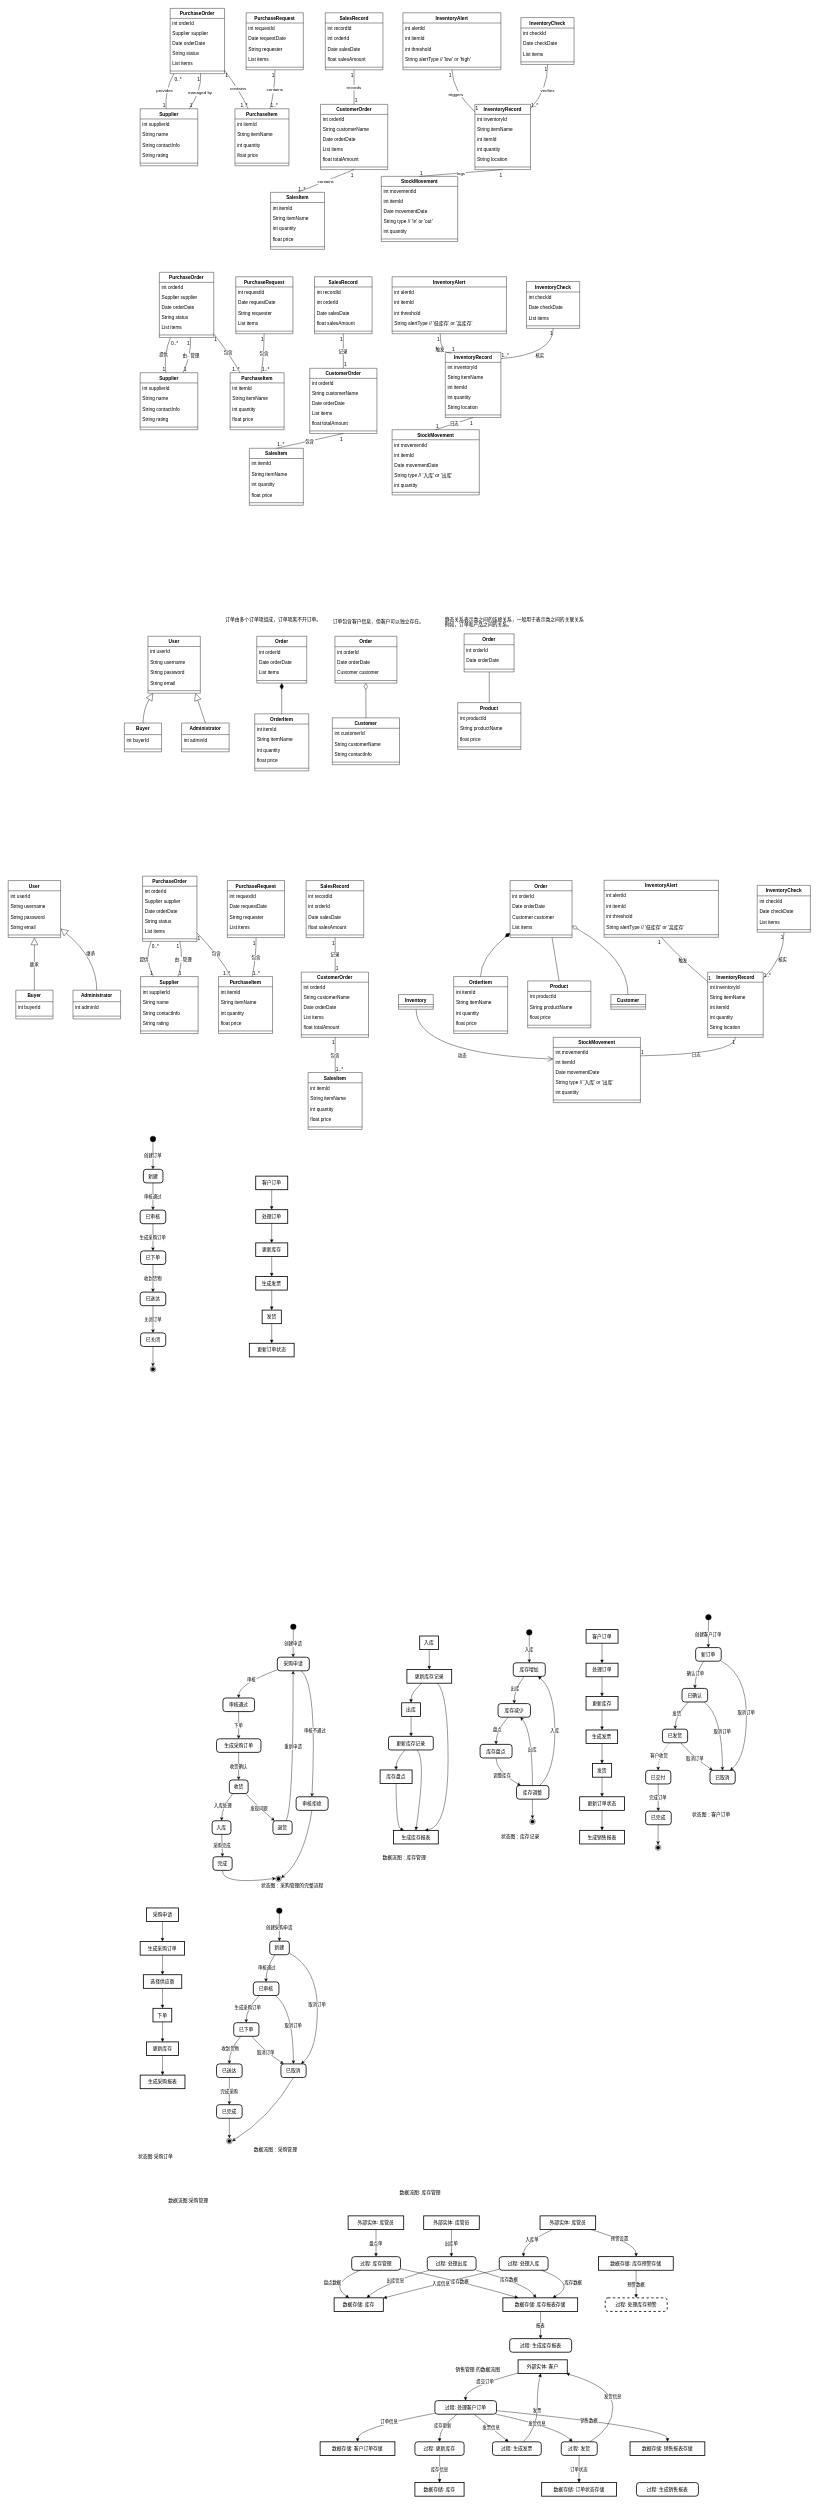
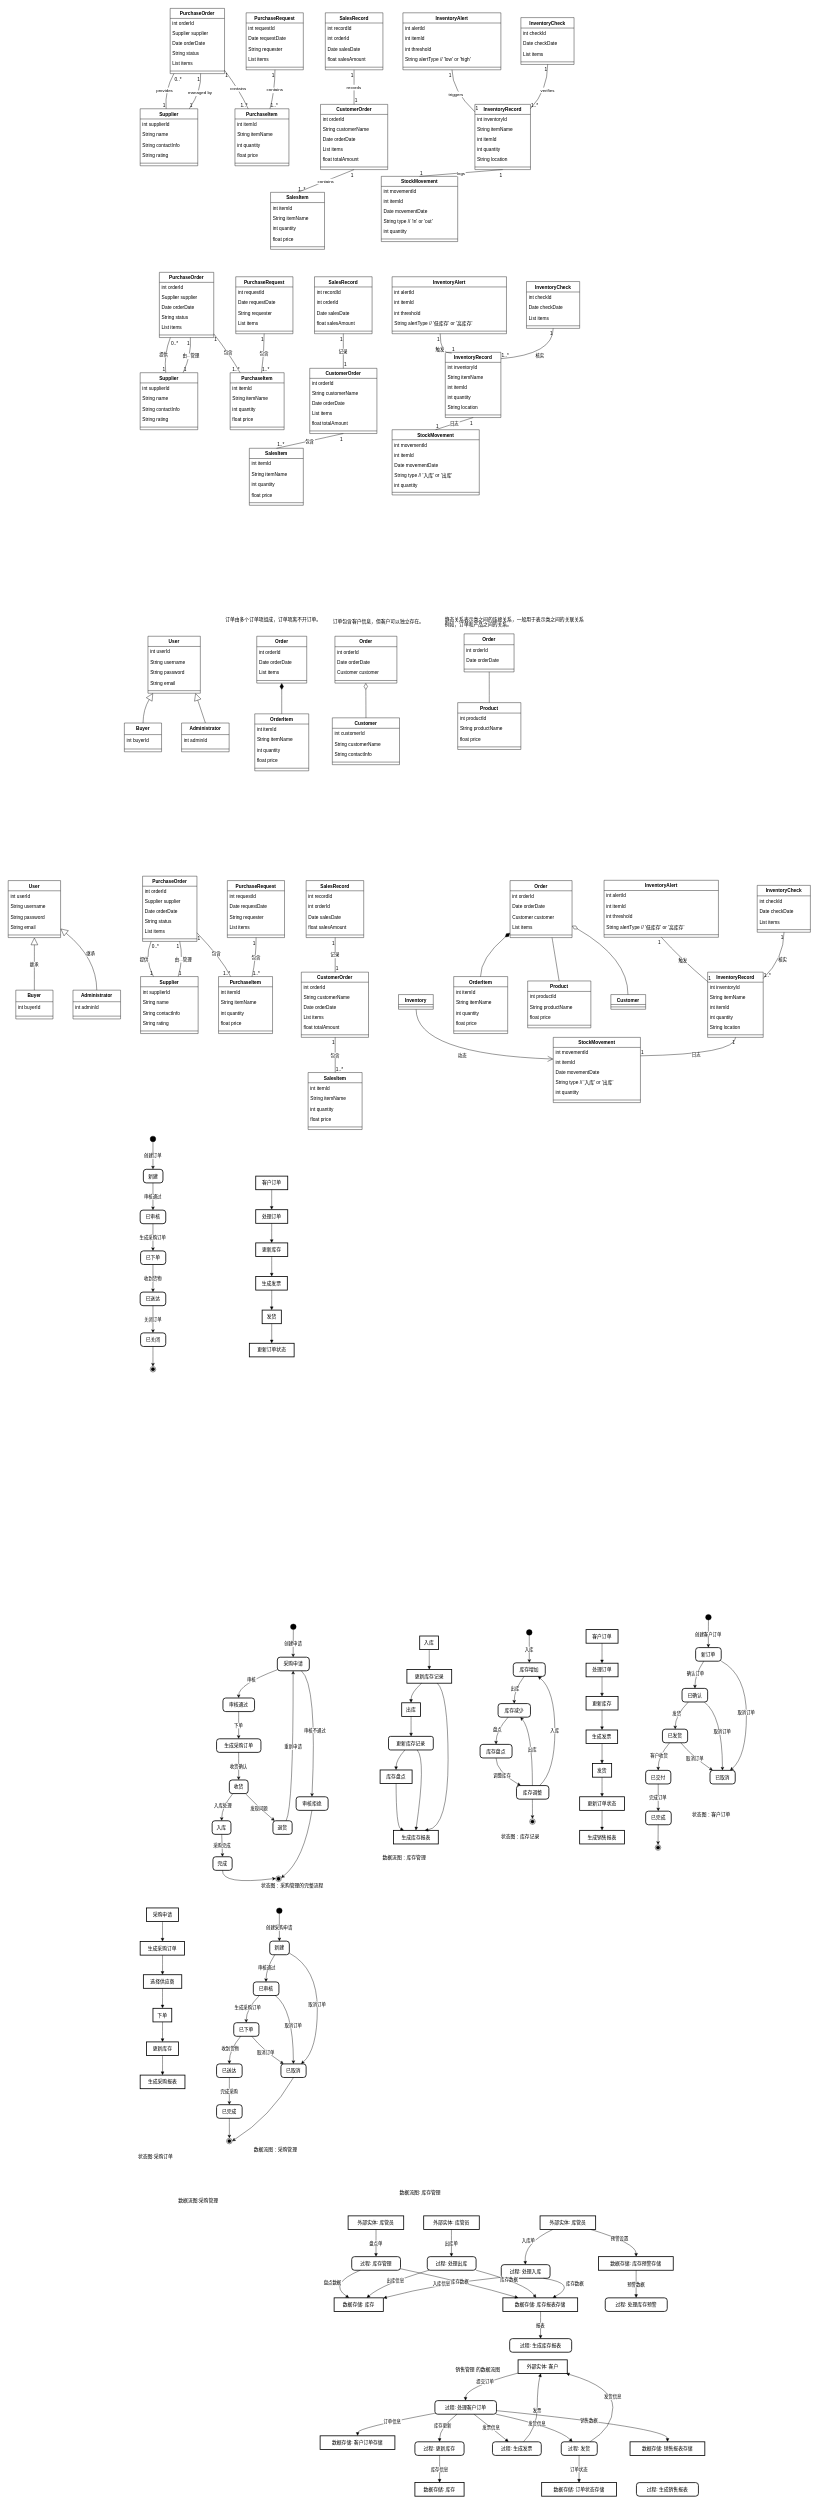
(659, 1761) -> (659, 1761)
(188, 2201) -> (198, 2201)
(524, 2264) -> (526, 2272)
(636, 2305) -> (636, 2305)
(358, 2449) -> (358, 2443)
